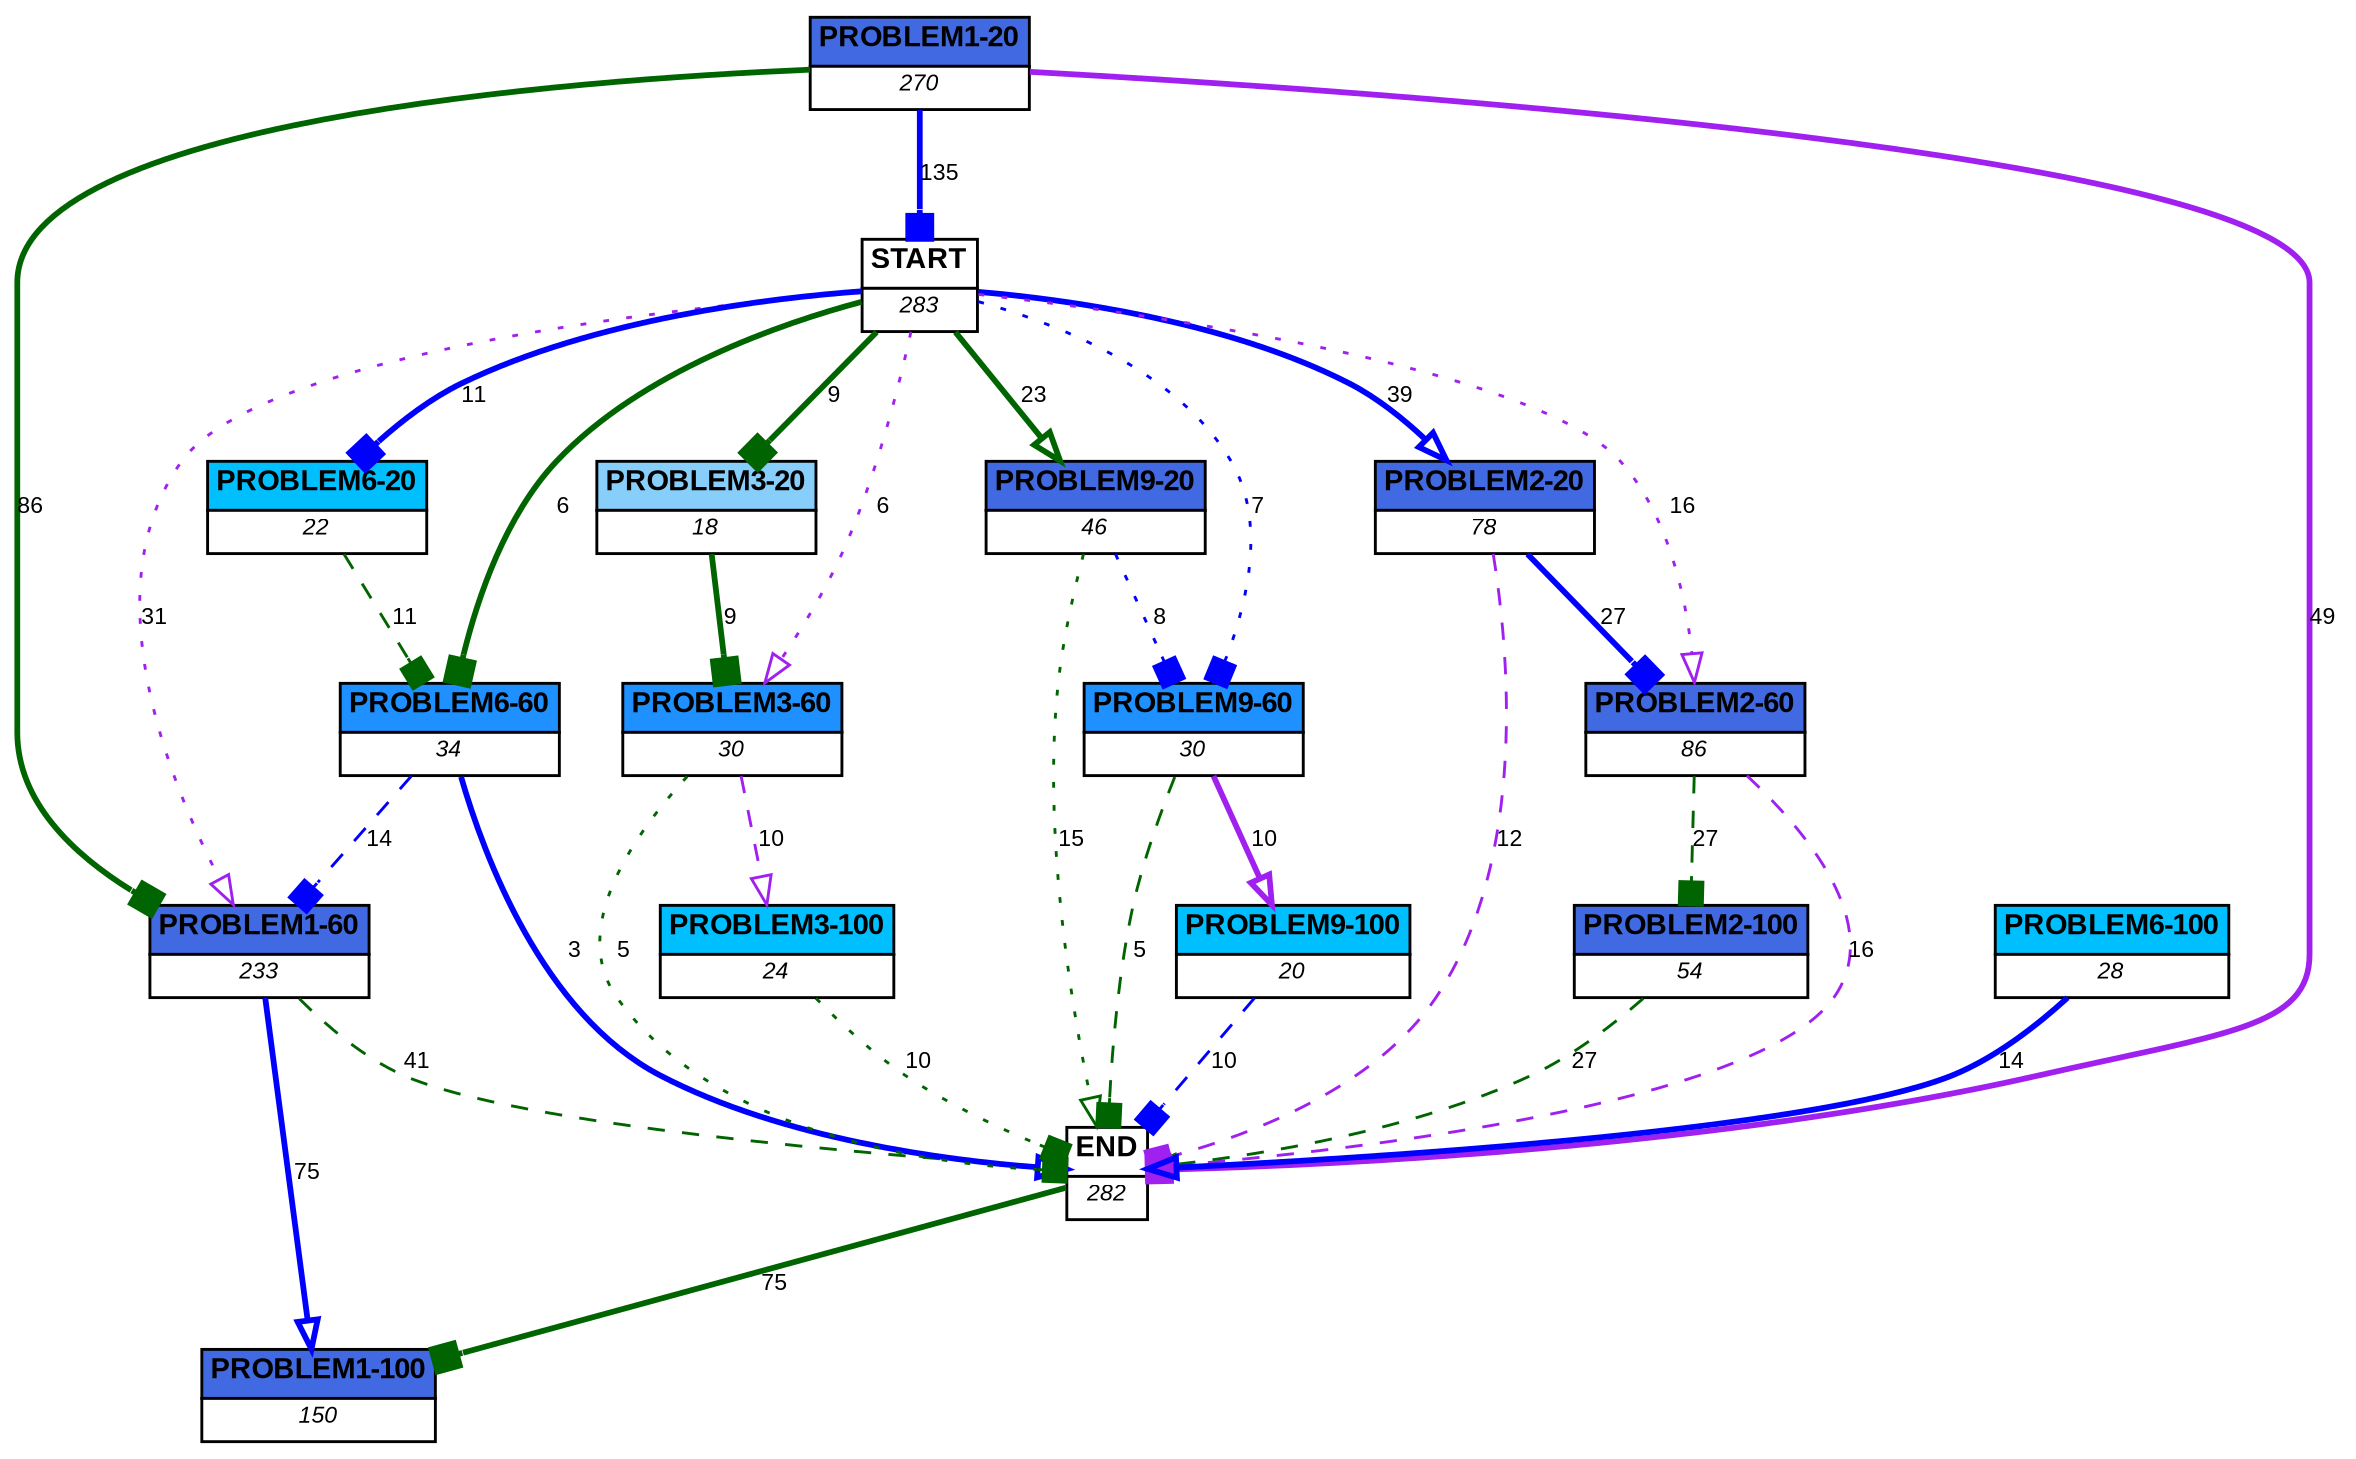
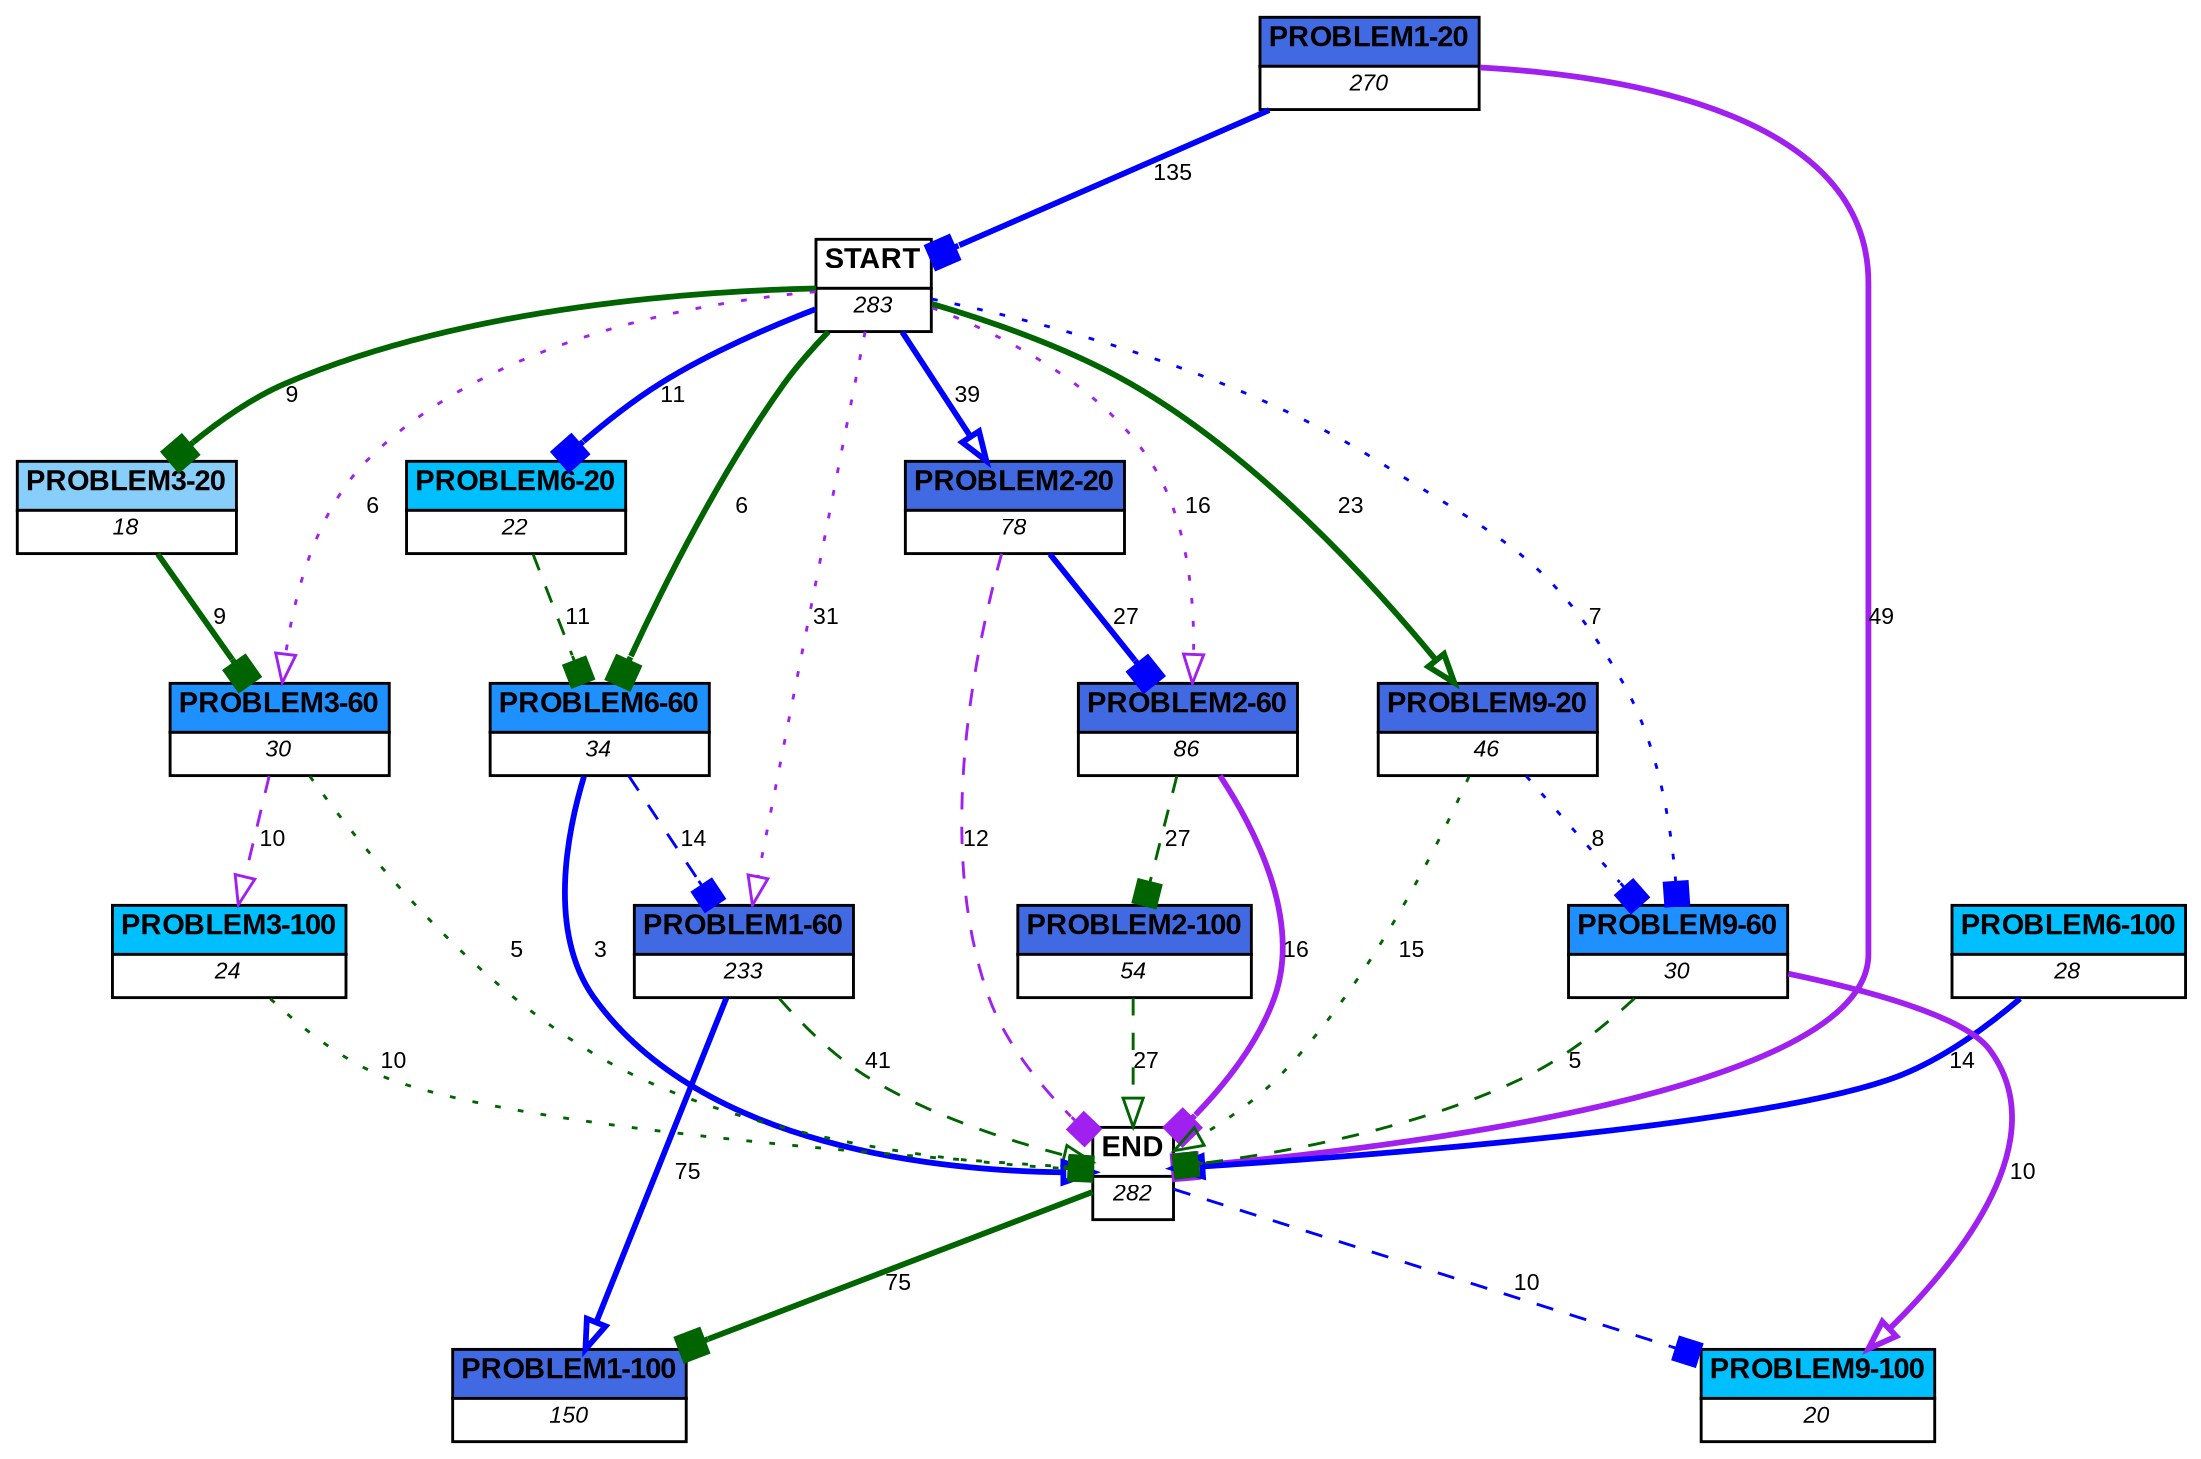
(75, 205) -> none
(1209, 1051) -> (1422, 1268)
(1644, 1092) -> (1282, 952)
